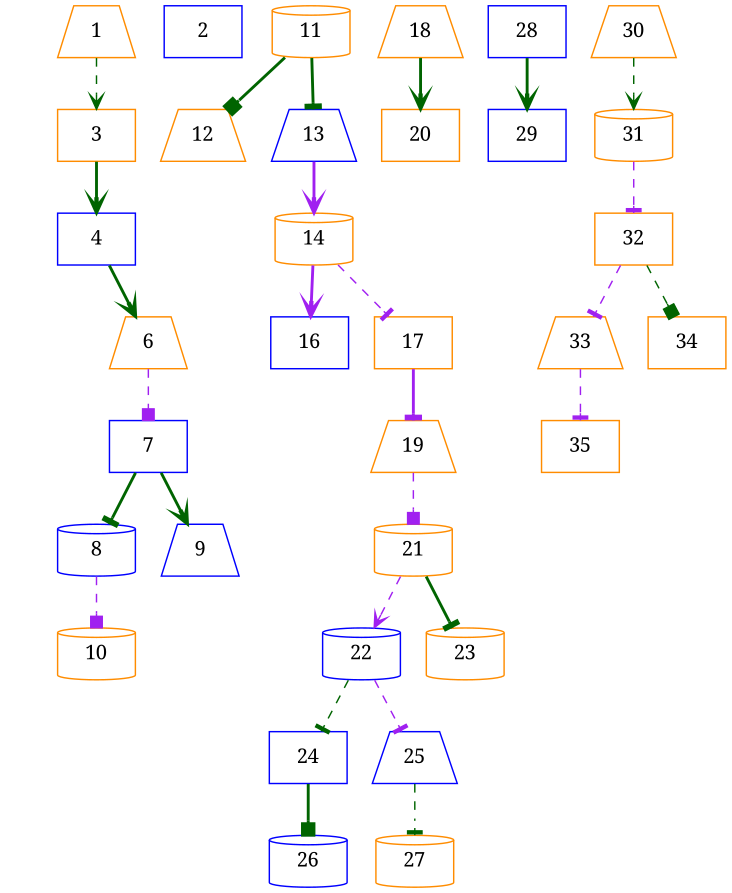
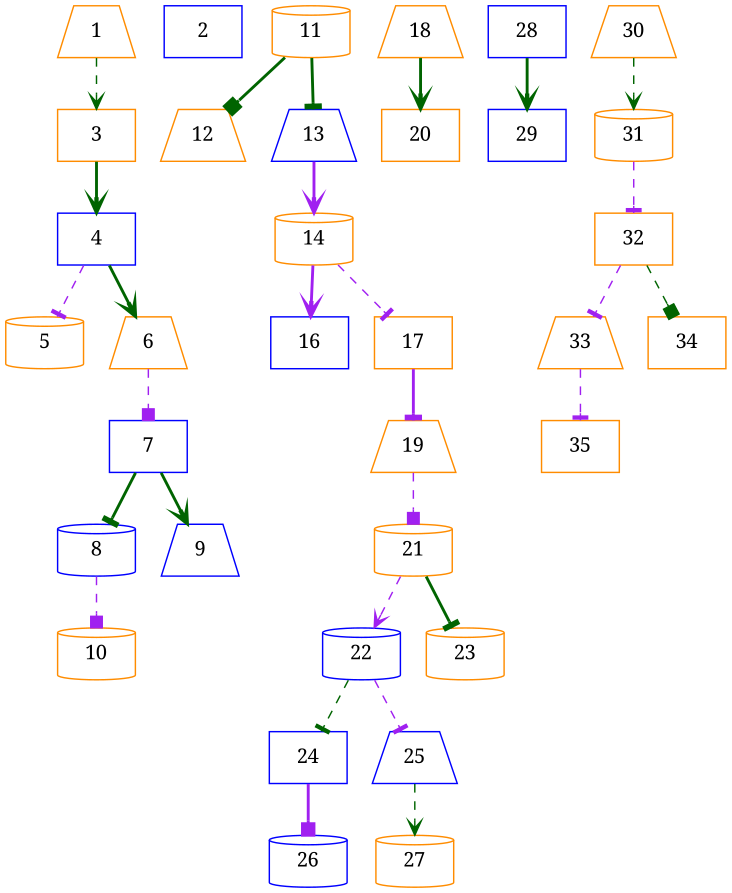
none -> (45, 343)
(308, 802) -> (308, 802)
(415, 802) -> (415, 802)
